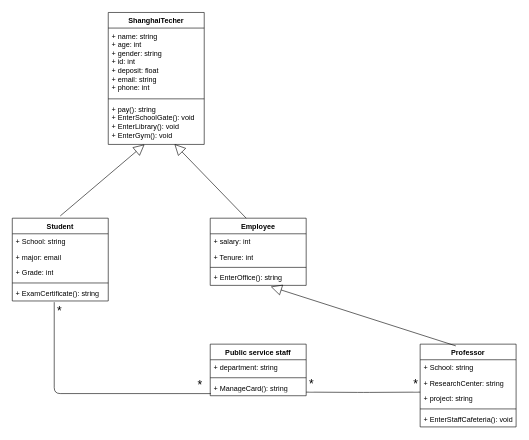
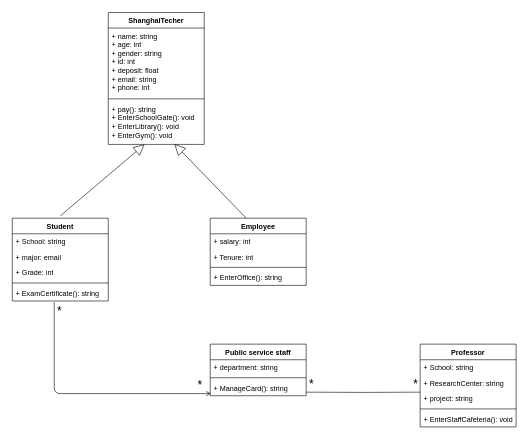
(369, 318) -> none
(206, 394) -> (206, 394)
